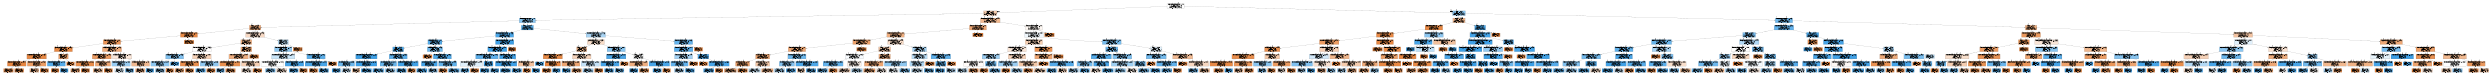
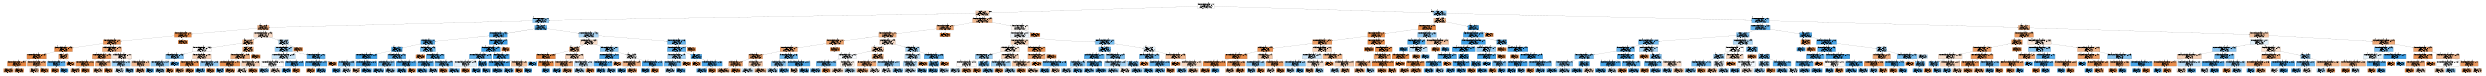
(465, 70) -> none
(547, 70) -> none
(1096, 70) -> (1089, 70)
